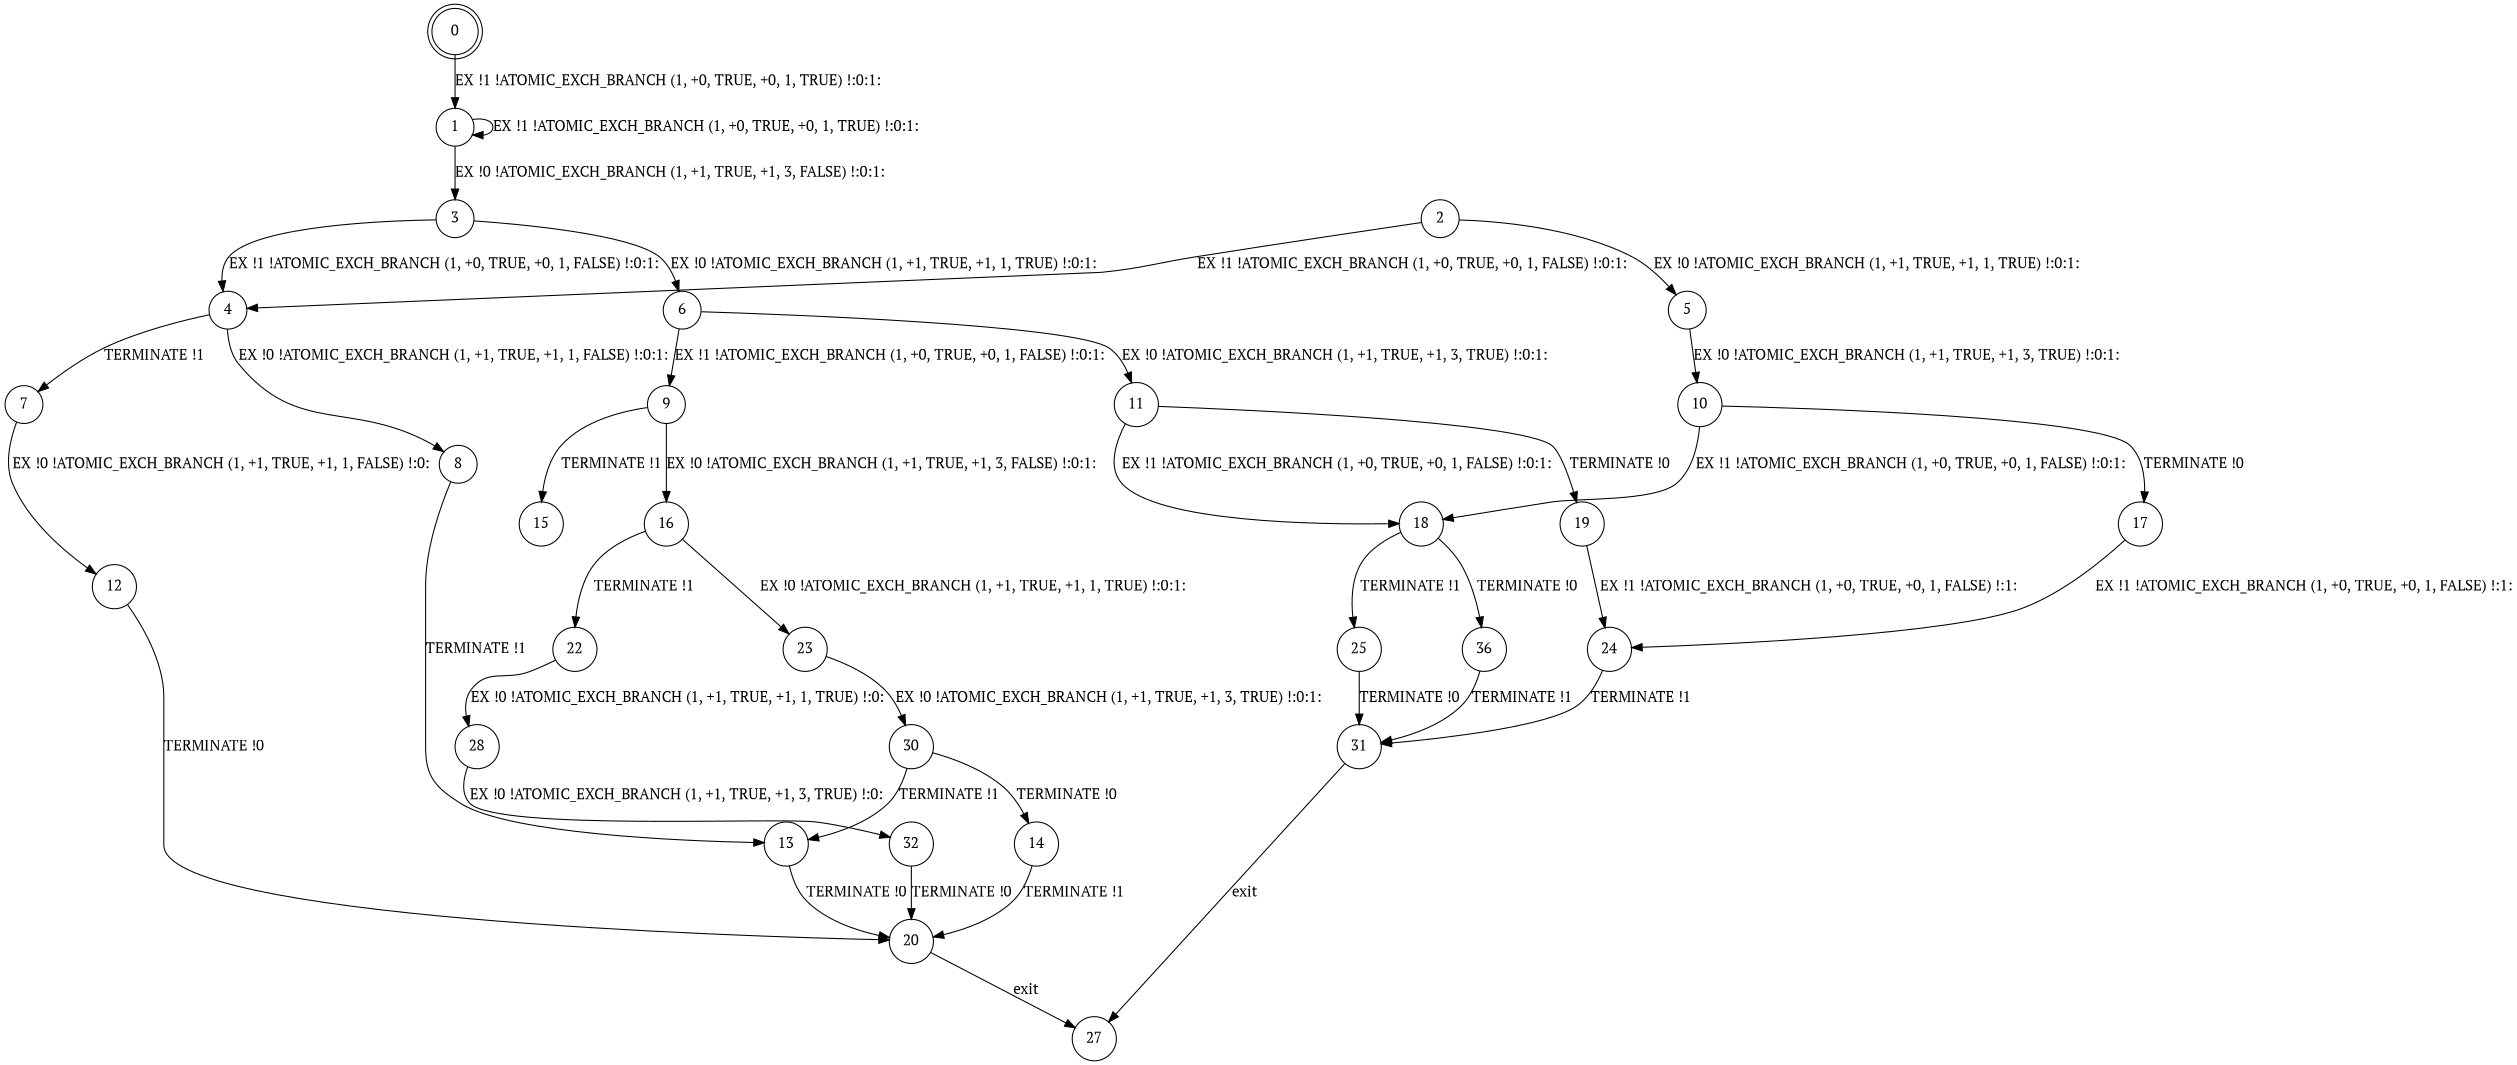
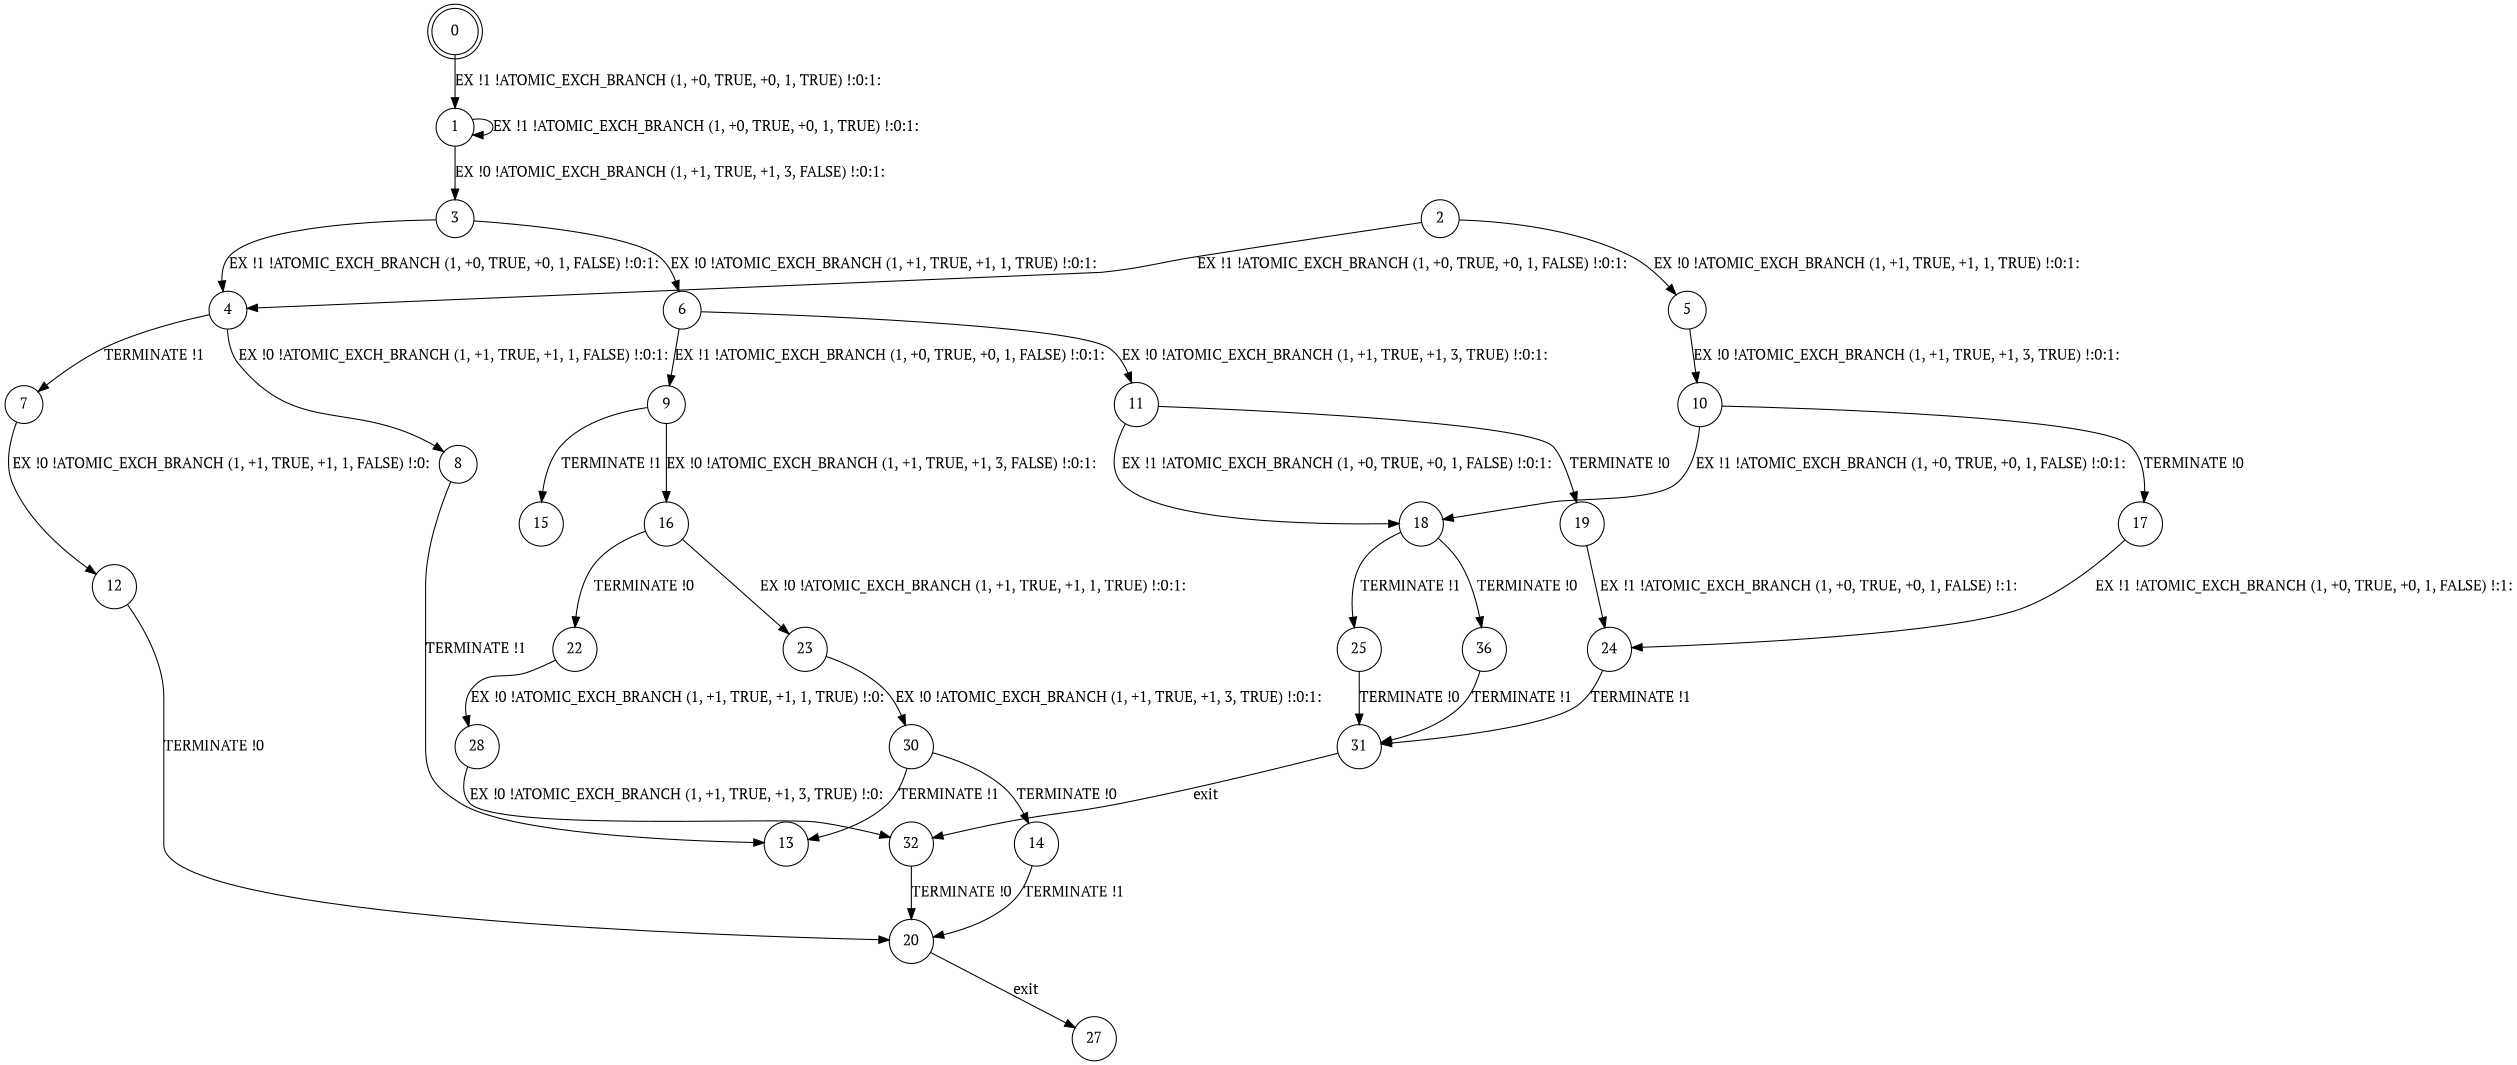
(644, 587) -> (644, 587)
(1230, 889) -> (1141, 799)
(823, 914) -> none
